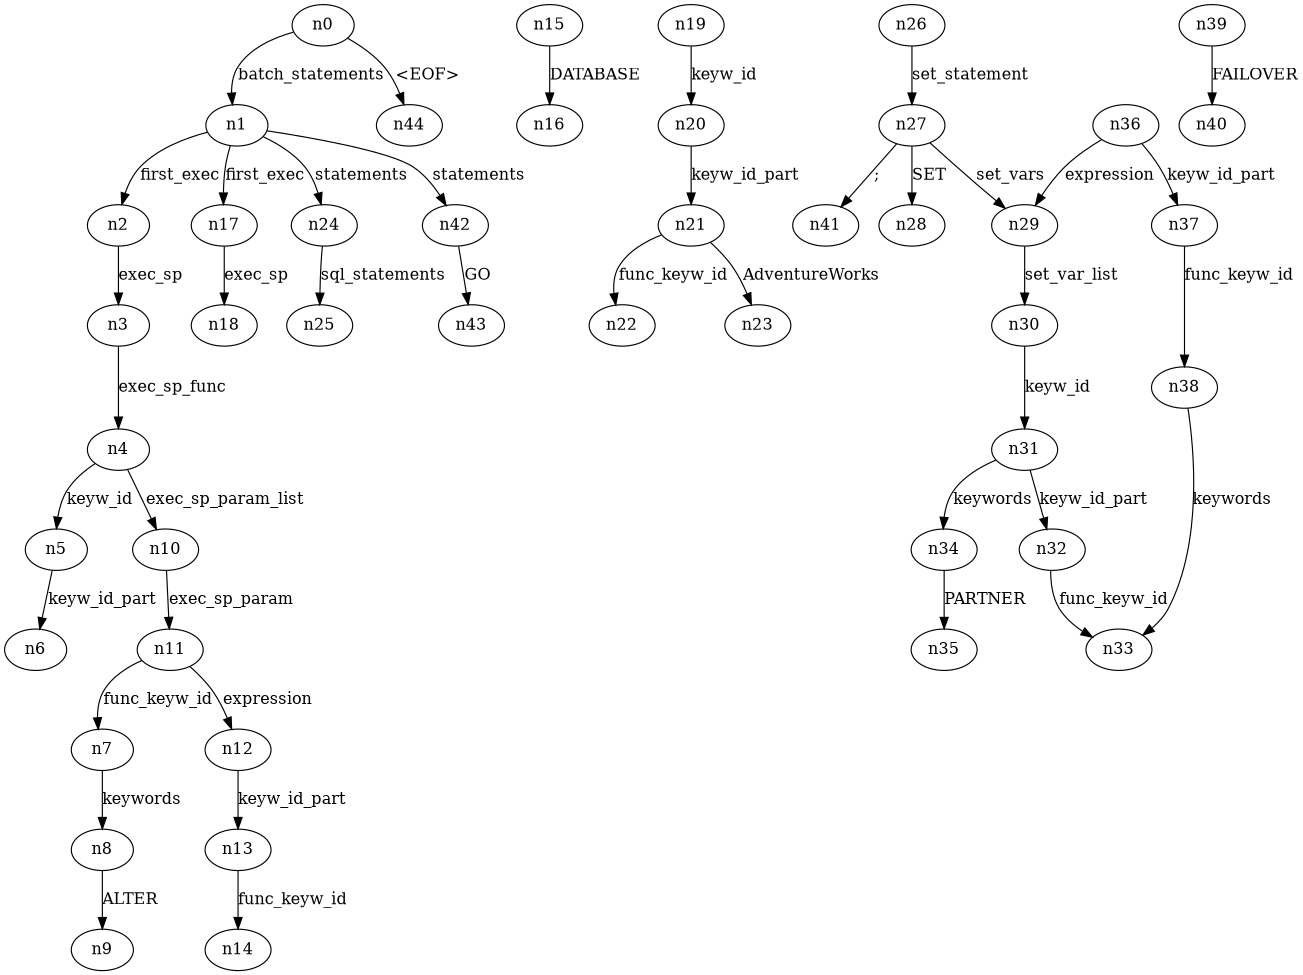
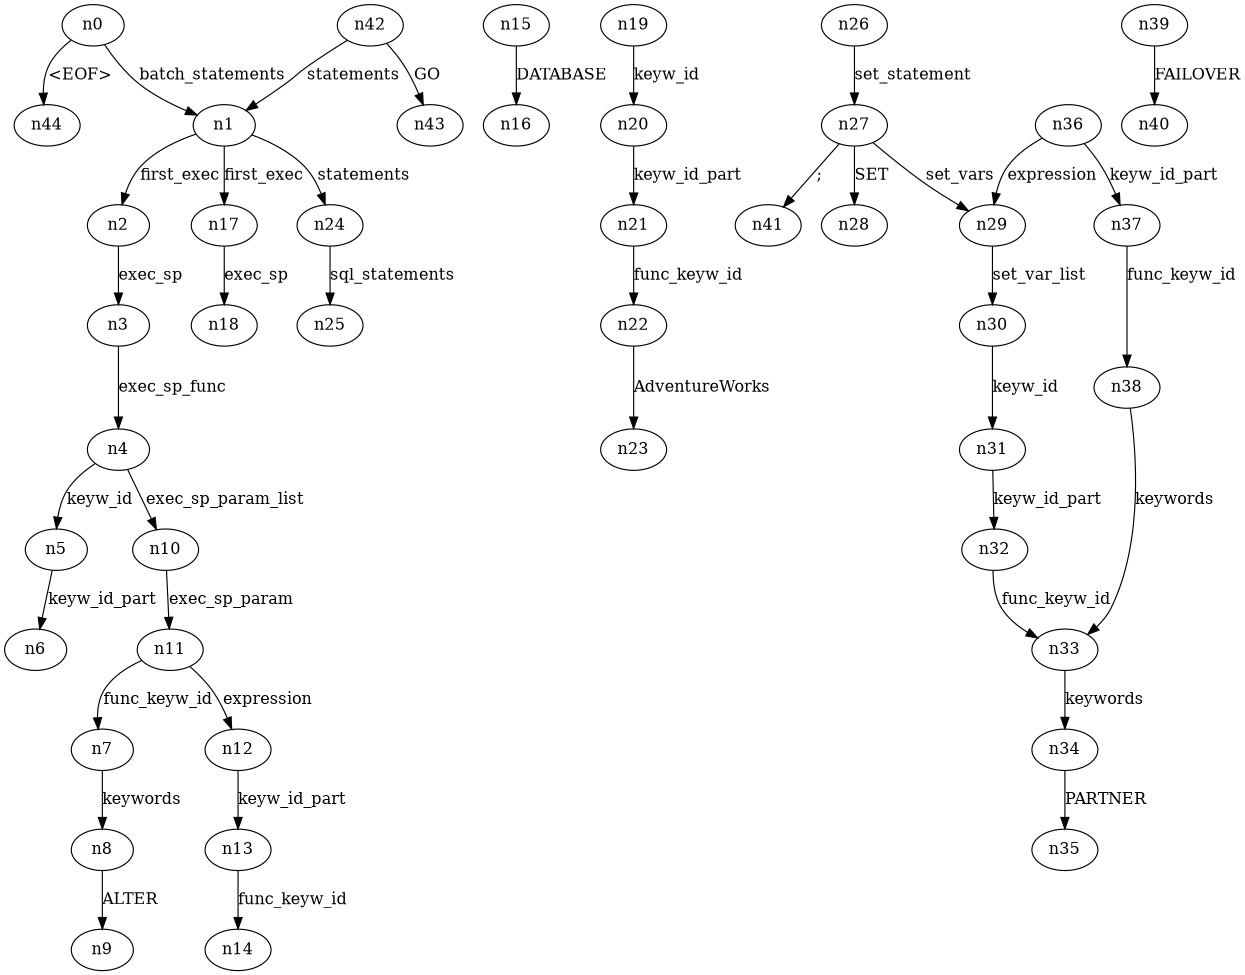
(360, 149) -> (301, 71)
(732, 266) -> (634, 382)
(962, 481) -> (1065, 694)
